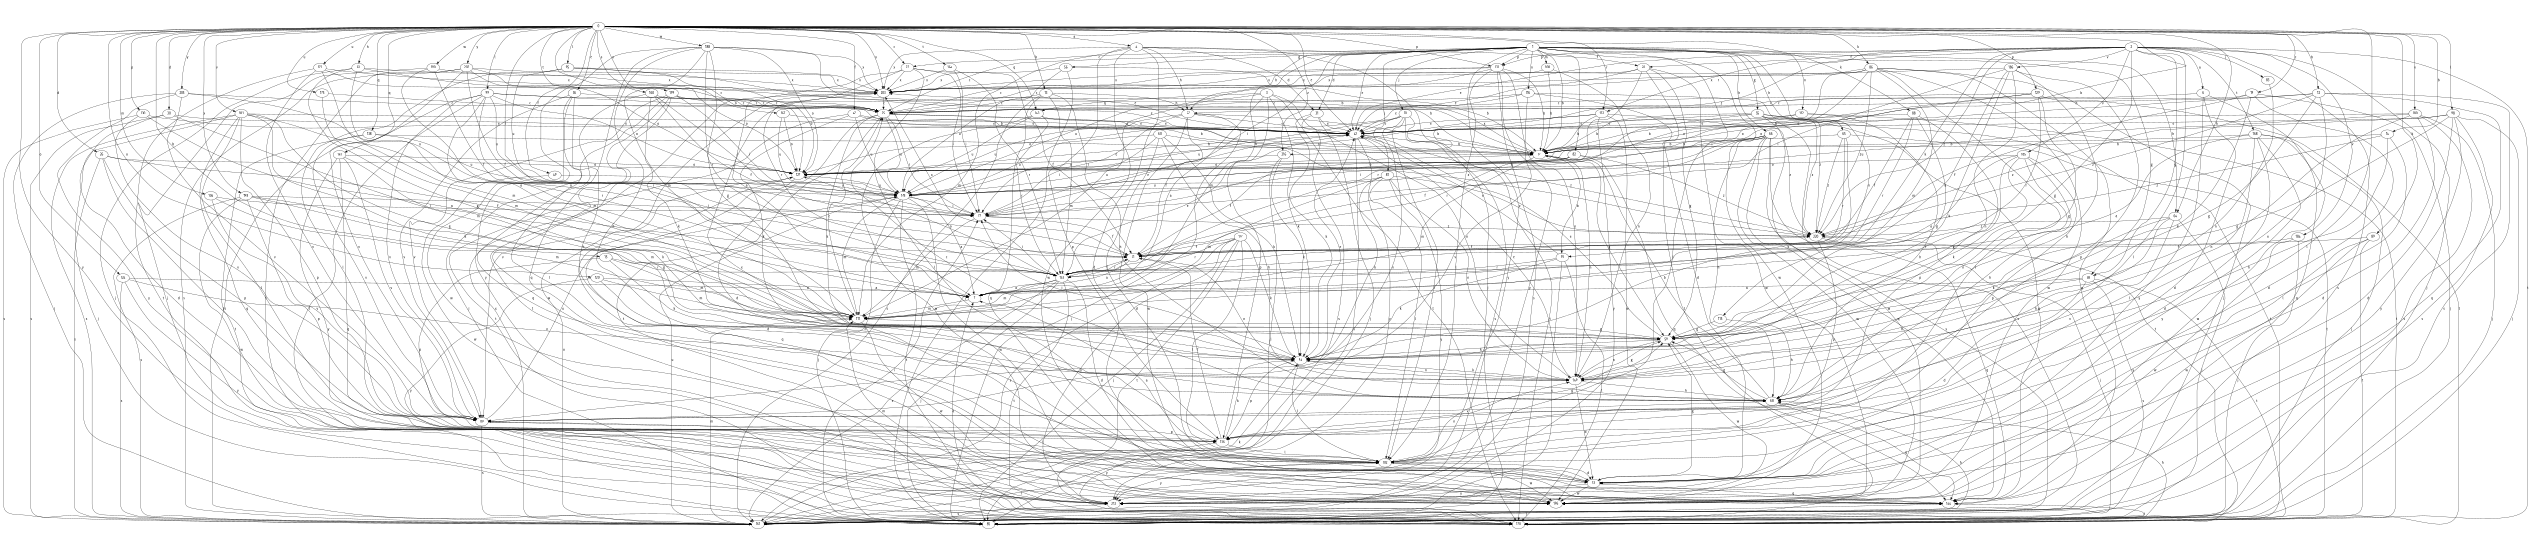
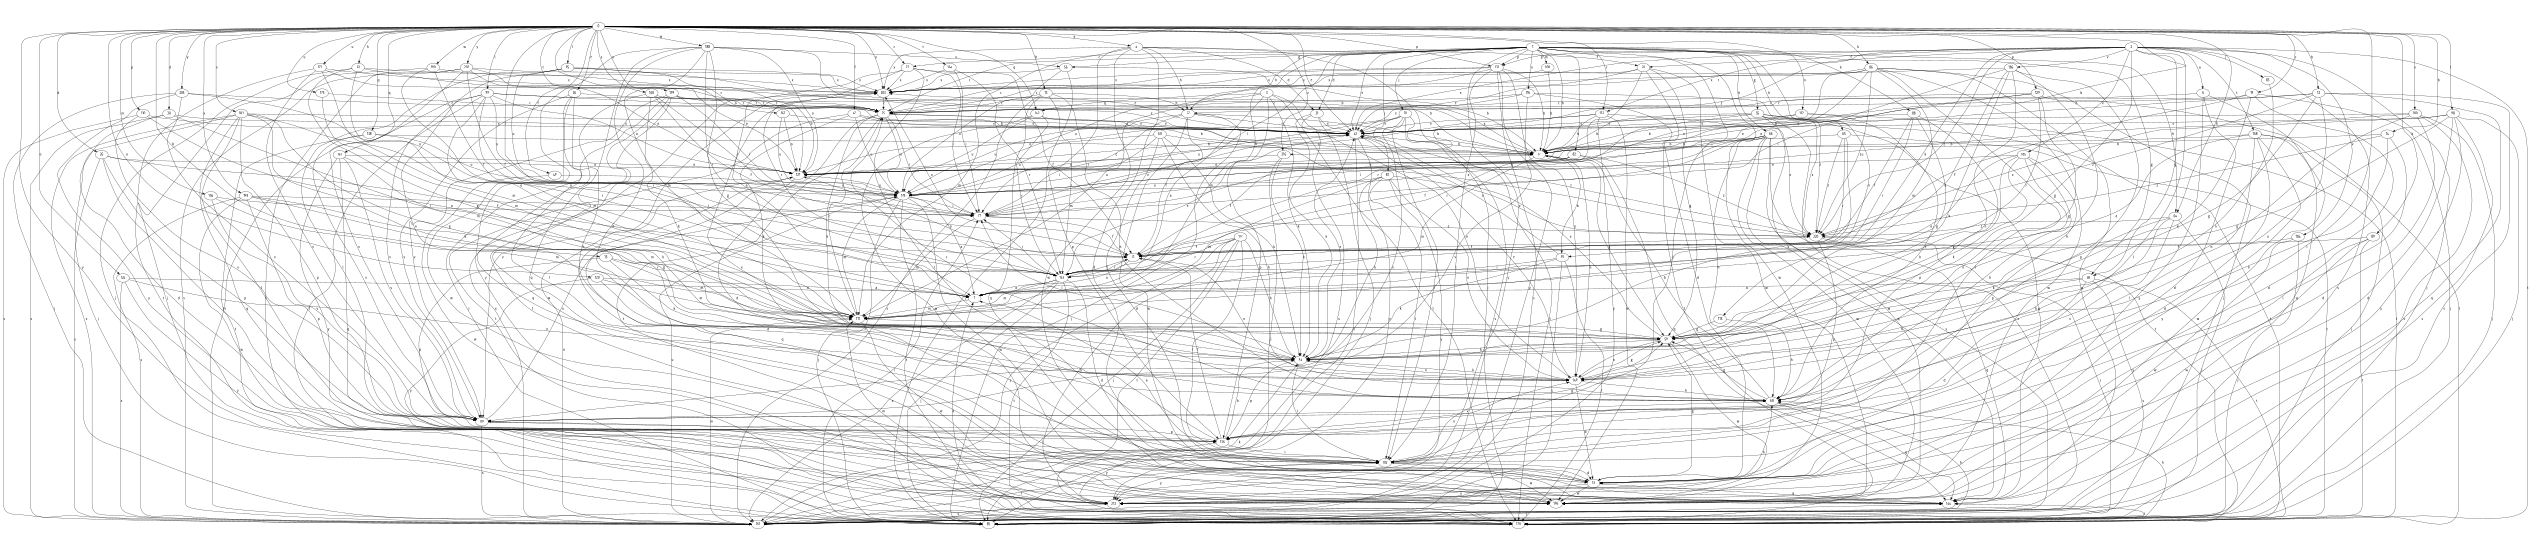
(821, 55) -> (886, 55)
(1648, 206) -> (1026, 346)
none -> (1470, 493)
